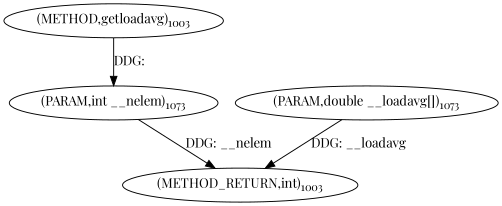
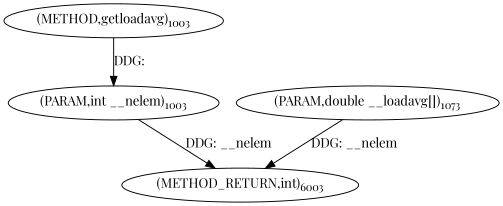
(176, 102) -> (176, 102)
(359, 144) -> (354, 144)
(312, 184) -> (312, 184)
